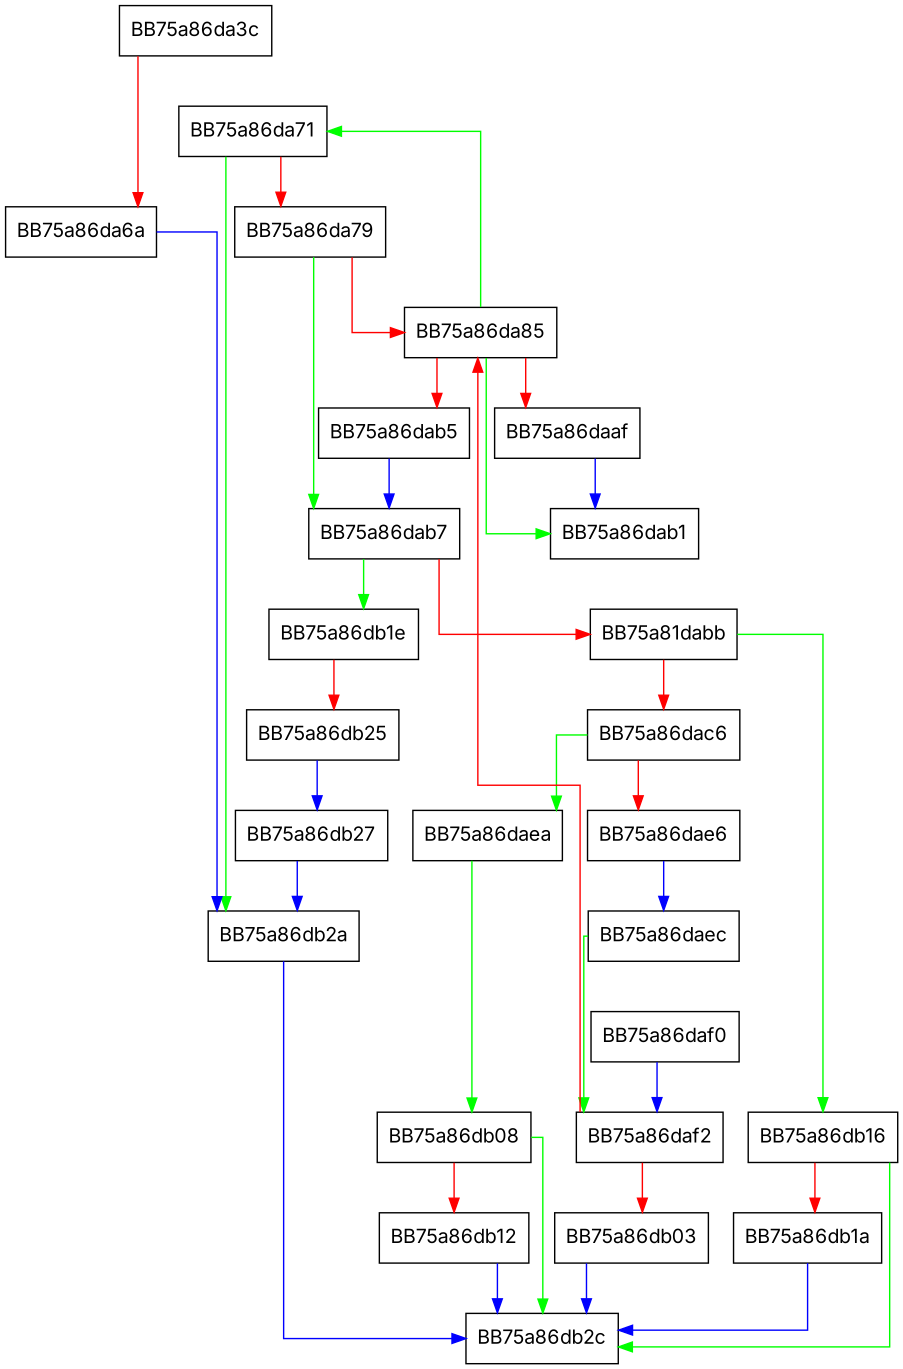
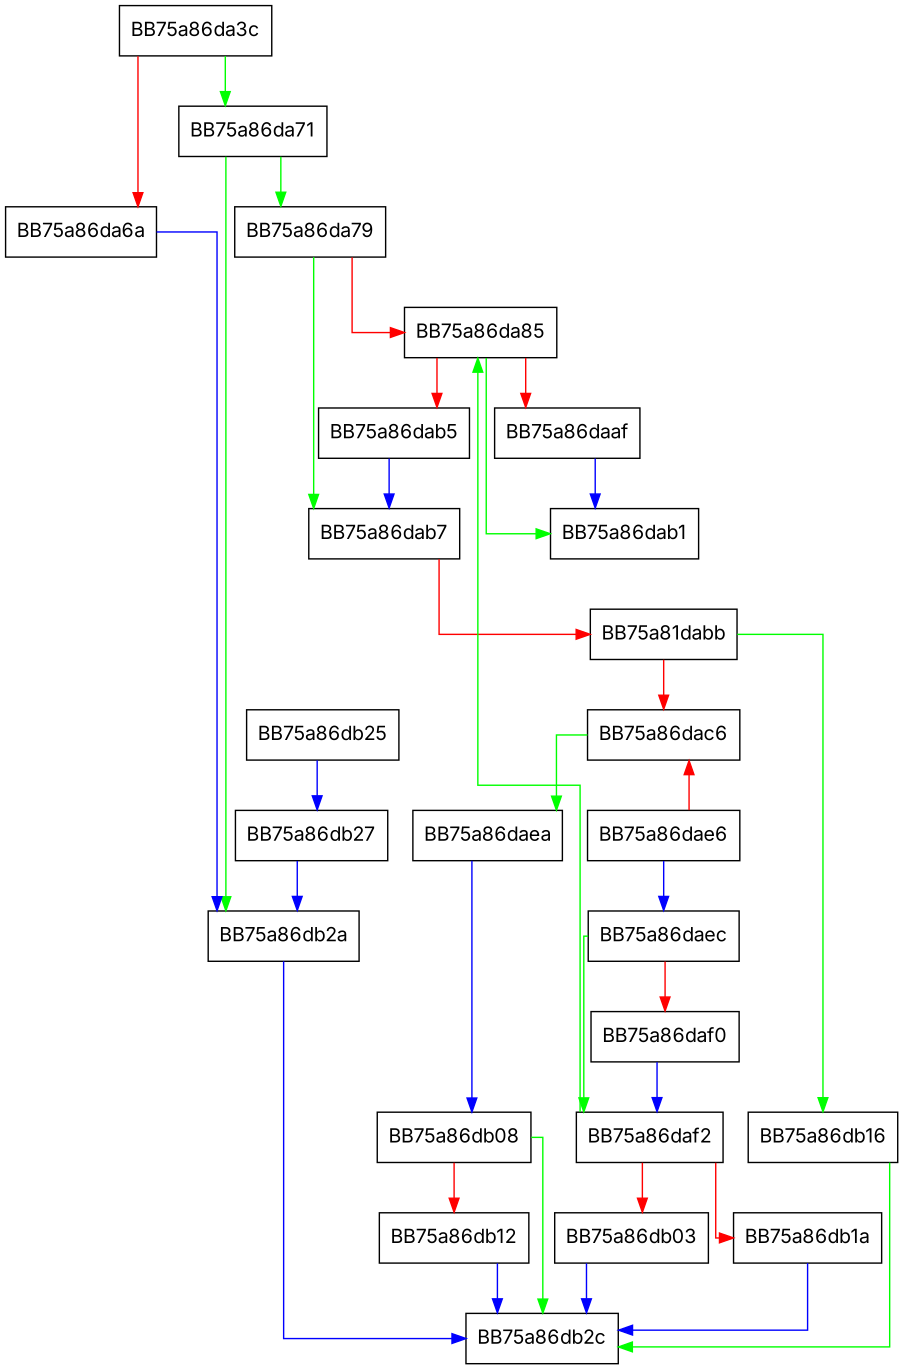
(481, 150) -> (225, 74)
(281, 174) -> (281, 174)
(344, 634) -> none
(638, 778) -> (689, 792)
(486, 785) -> (486, 785)
(472, 979) -> (472, 979)
none -> (665, 979)
(815, 1180) -> (716, 1202)
